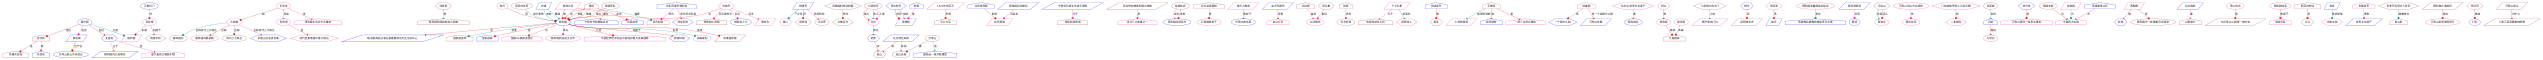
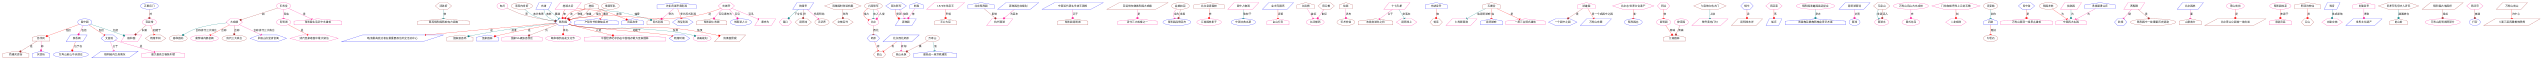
(563, 29) -> (563, 29)
